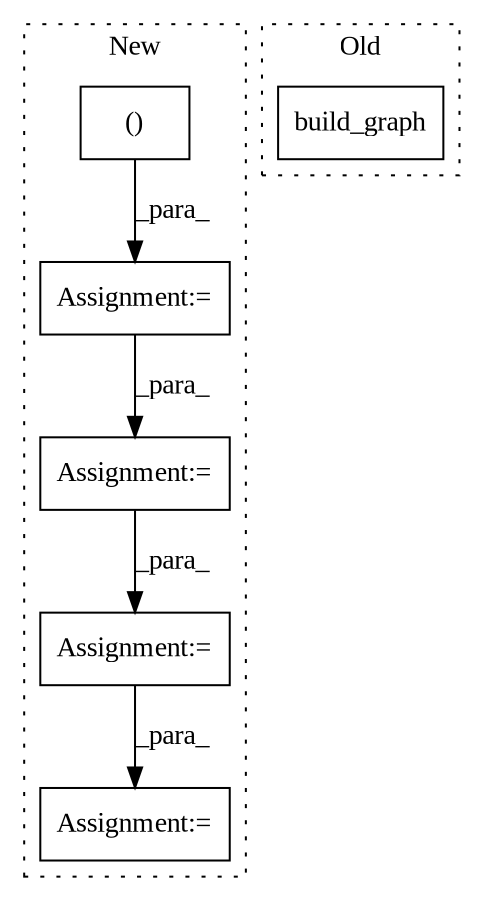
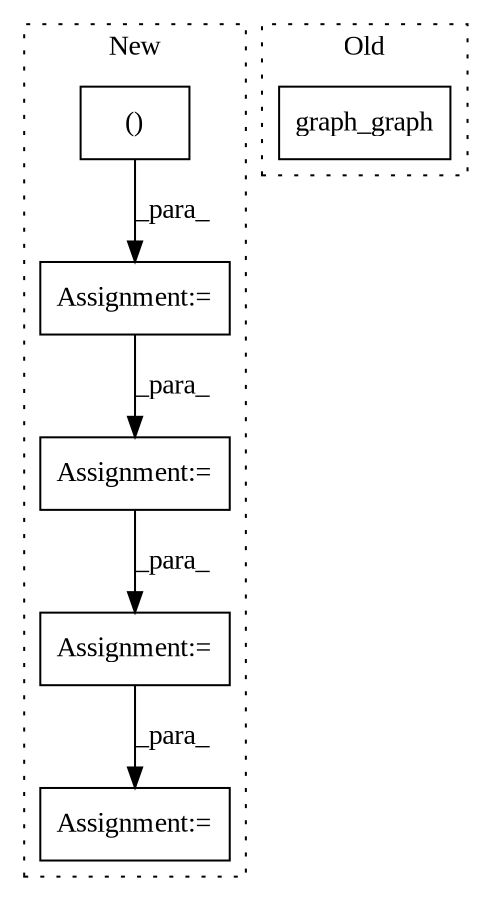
(361, 123) -> (365, 123)
